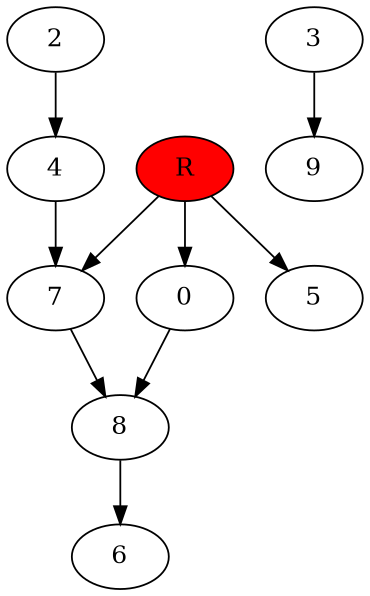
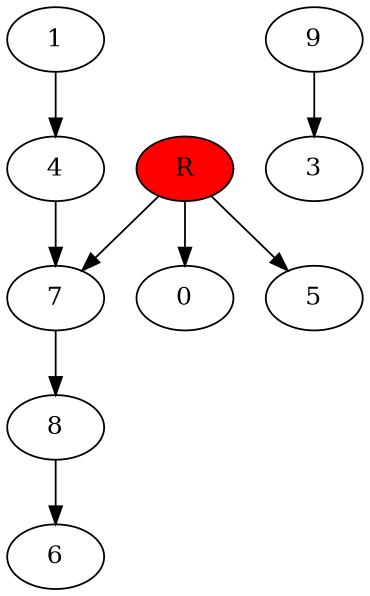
(56, 40) -> (56, 40)
(314, 95) -> (314, 95)
(157, 355) -> none
